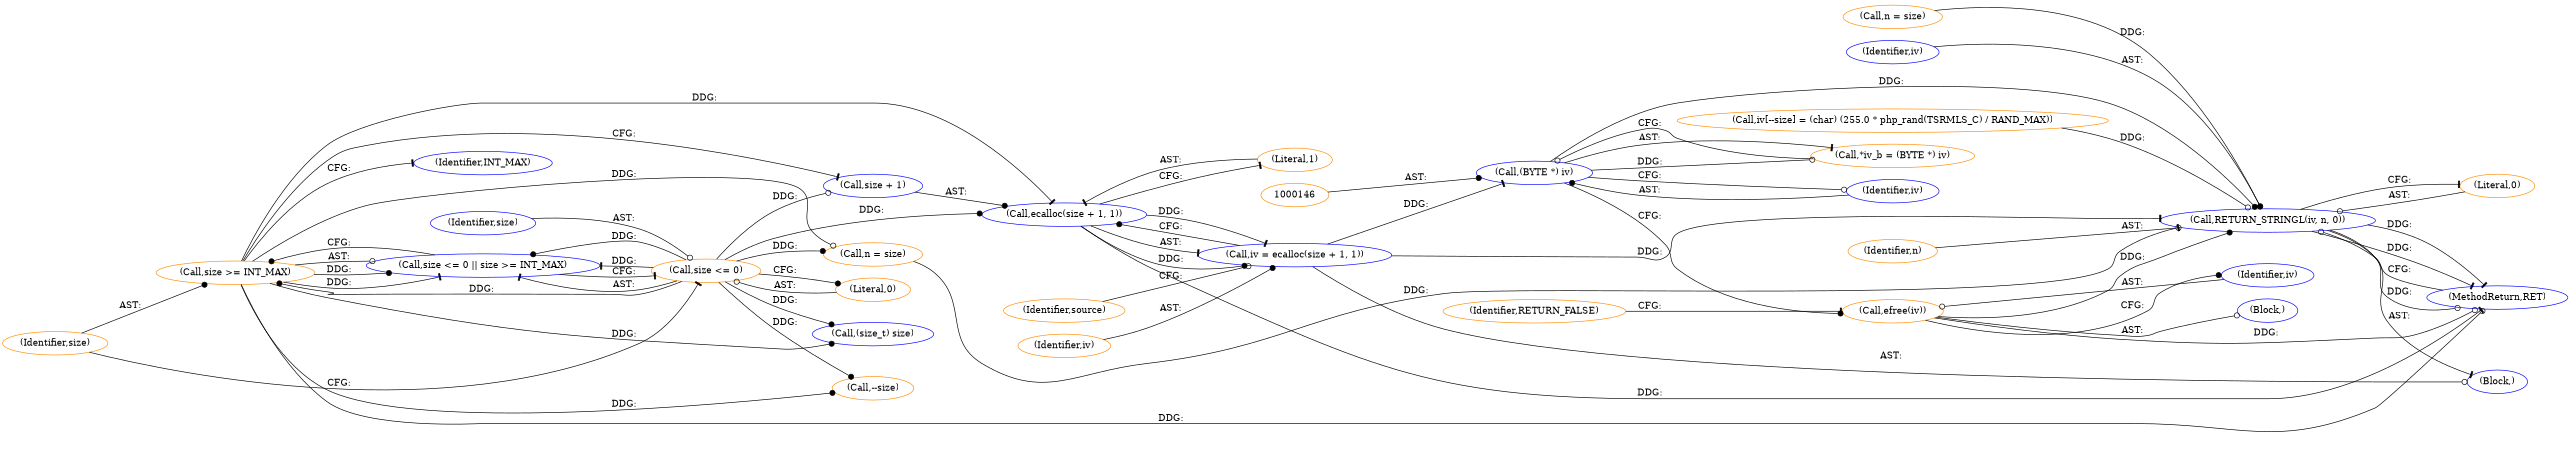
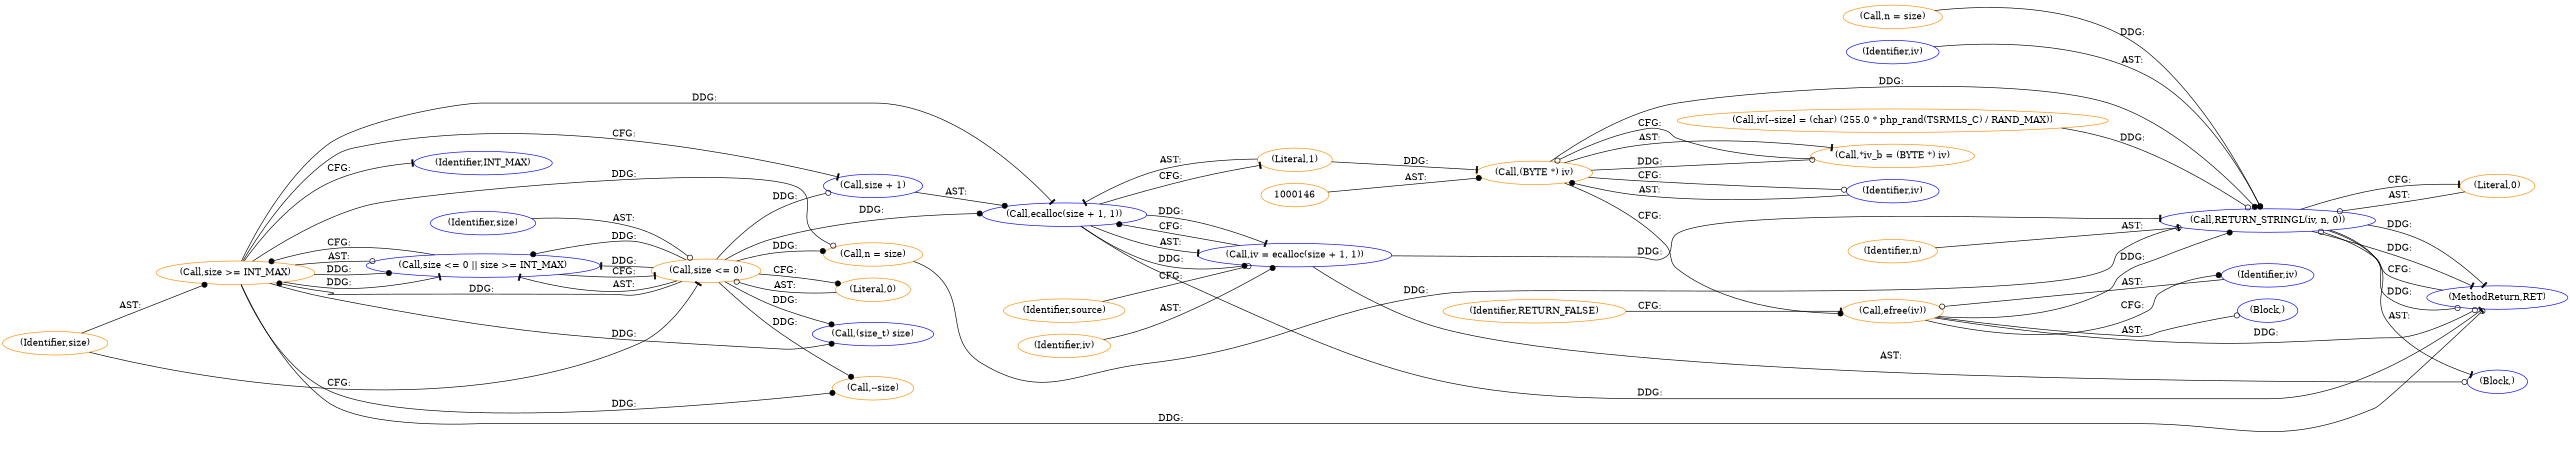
(1534, 173) -> (1534, 173)
(1414, 214) -> (1403, 166)
